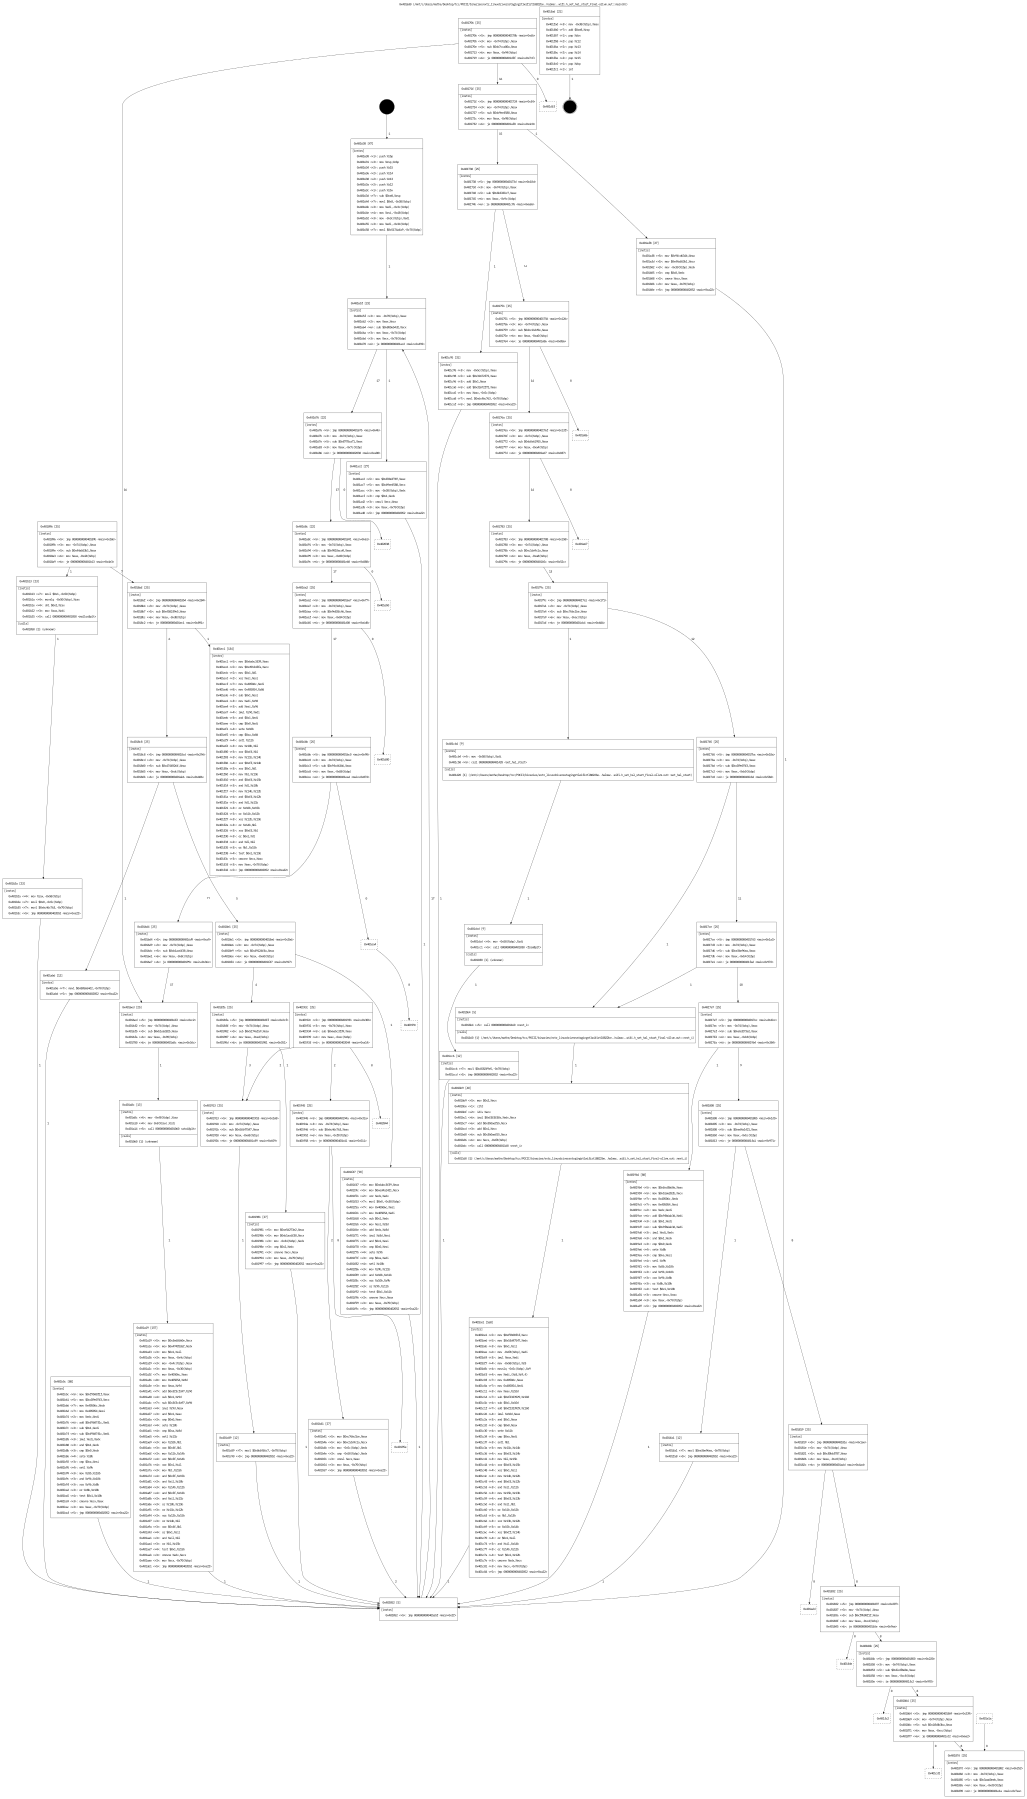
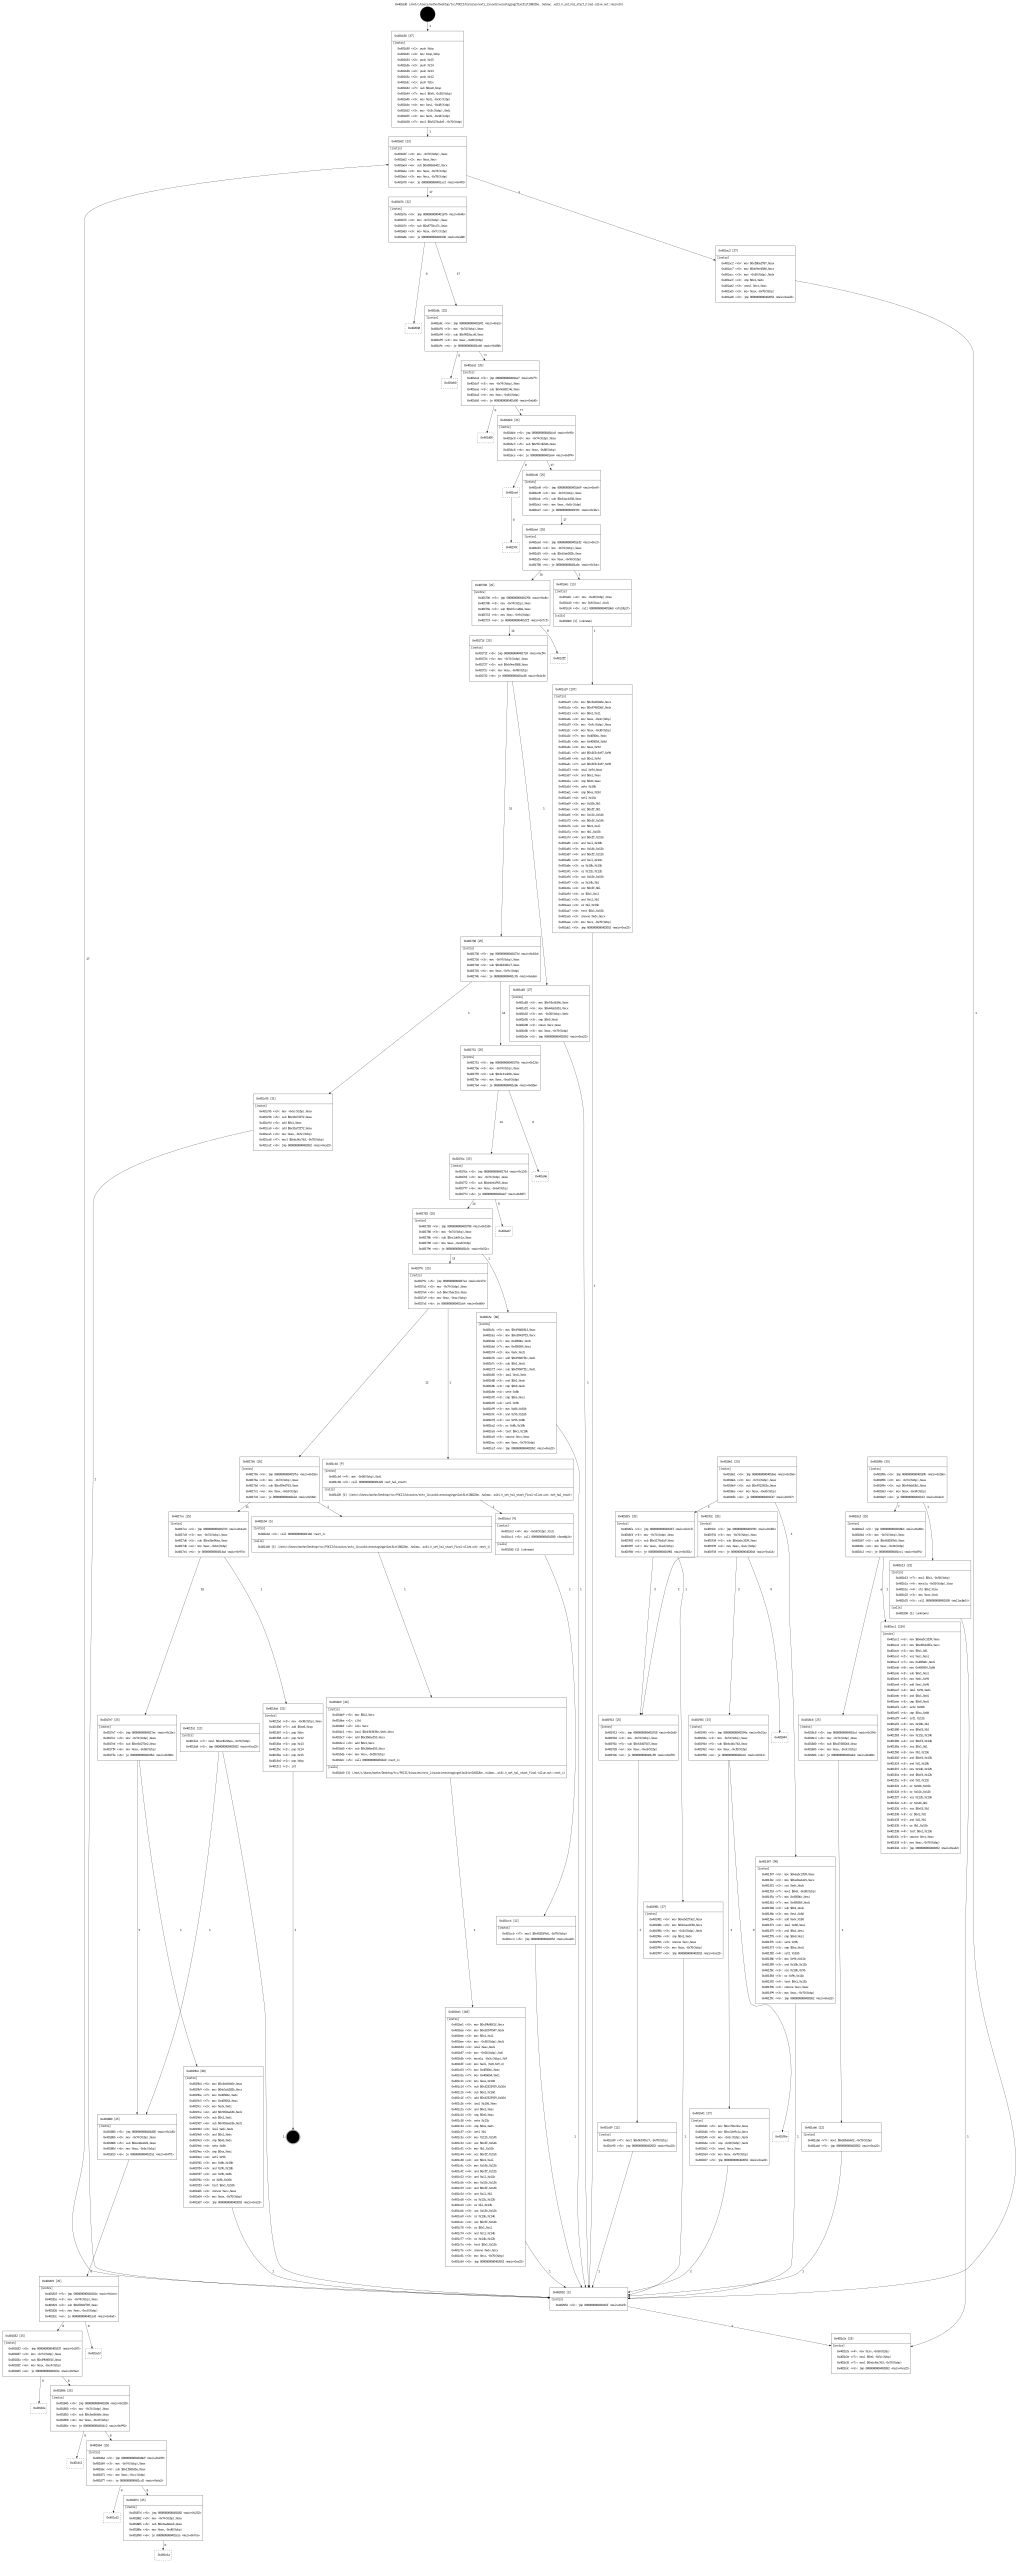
(122, 382) -> (537, 574)
(198, 854) -> none
(658, 988) -> (263, 1626)
none -> (498, 1281)
(718, 1289) -> (196, 1935)
(37, 1422) -> (729, 2326)
(985, 1736) -> (163, 2544)
